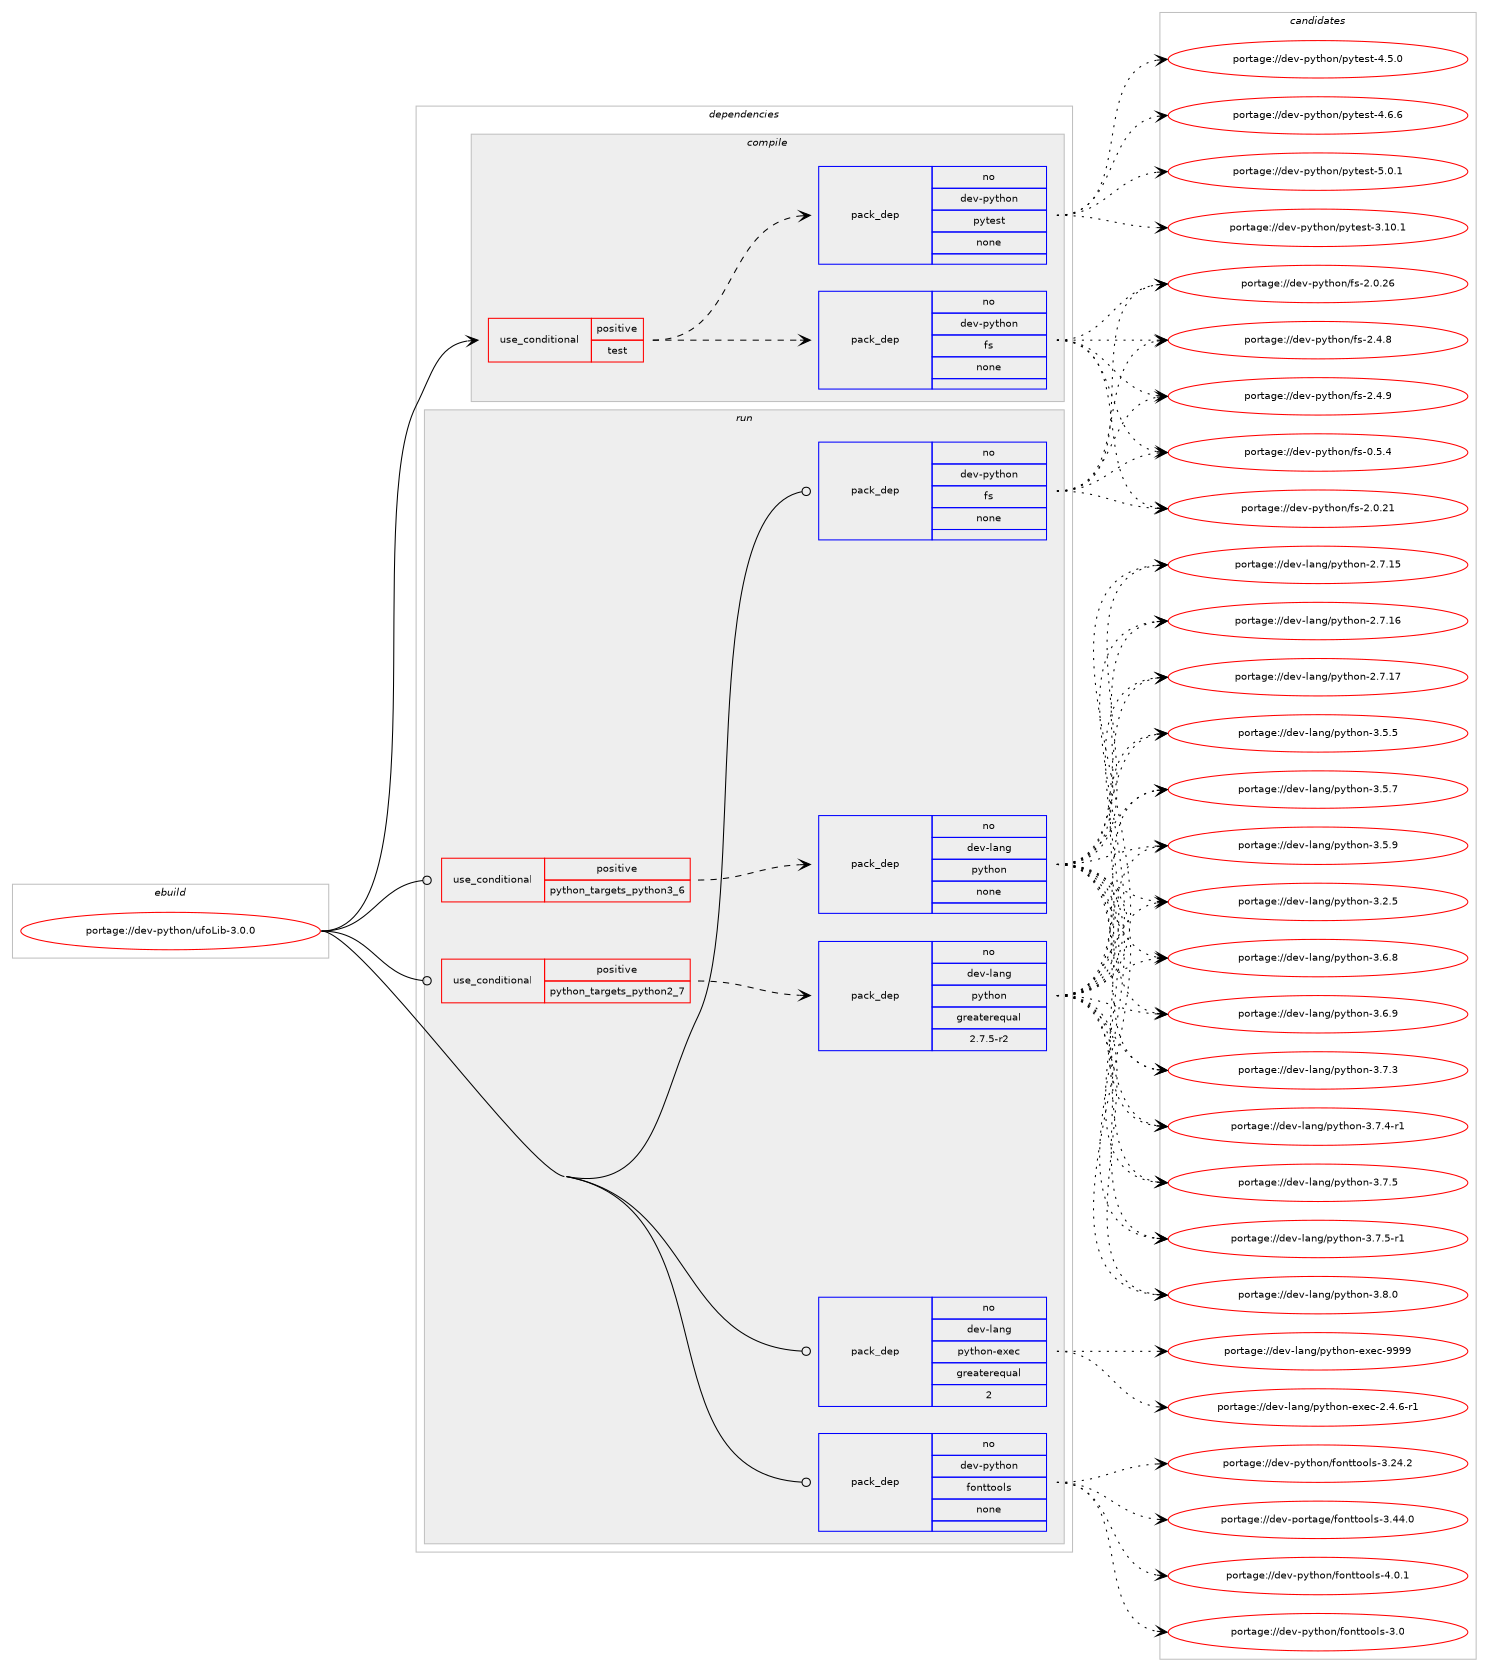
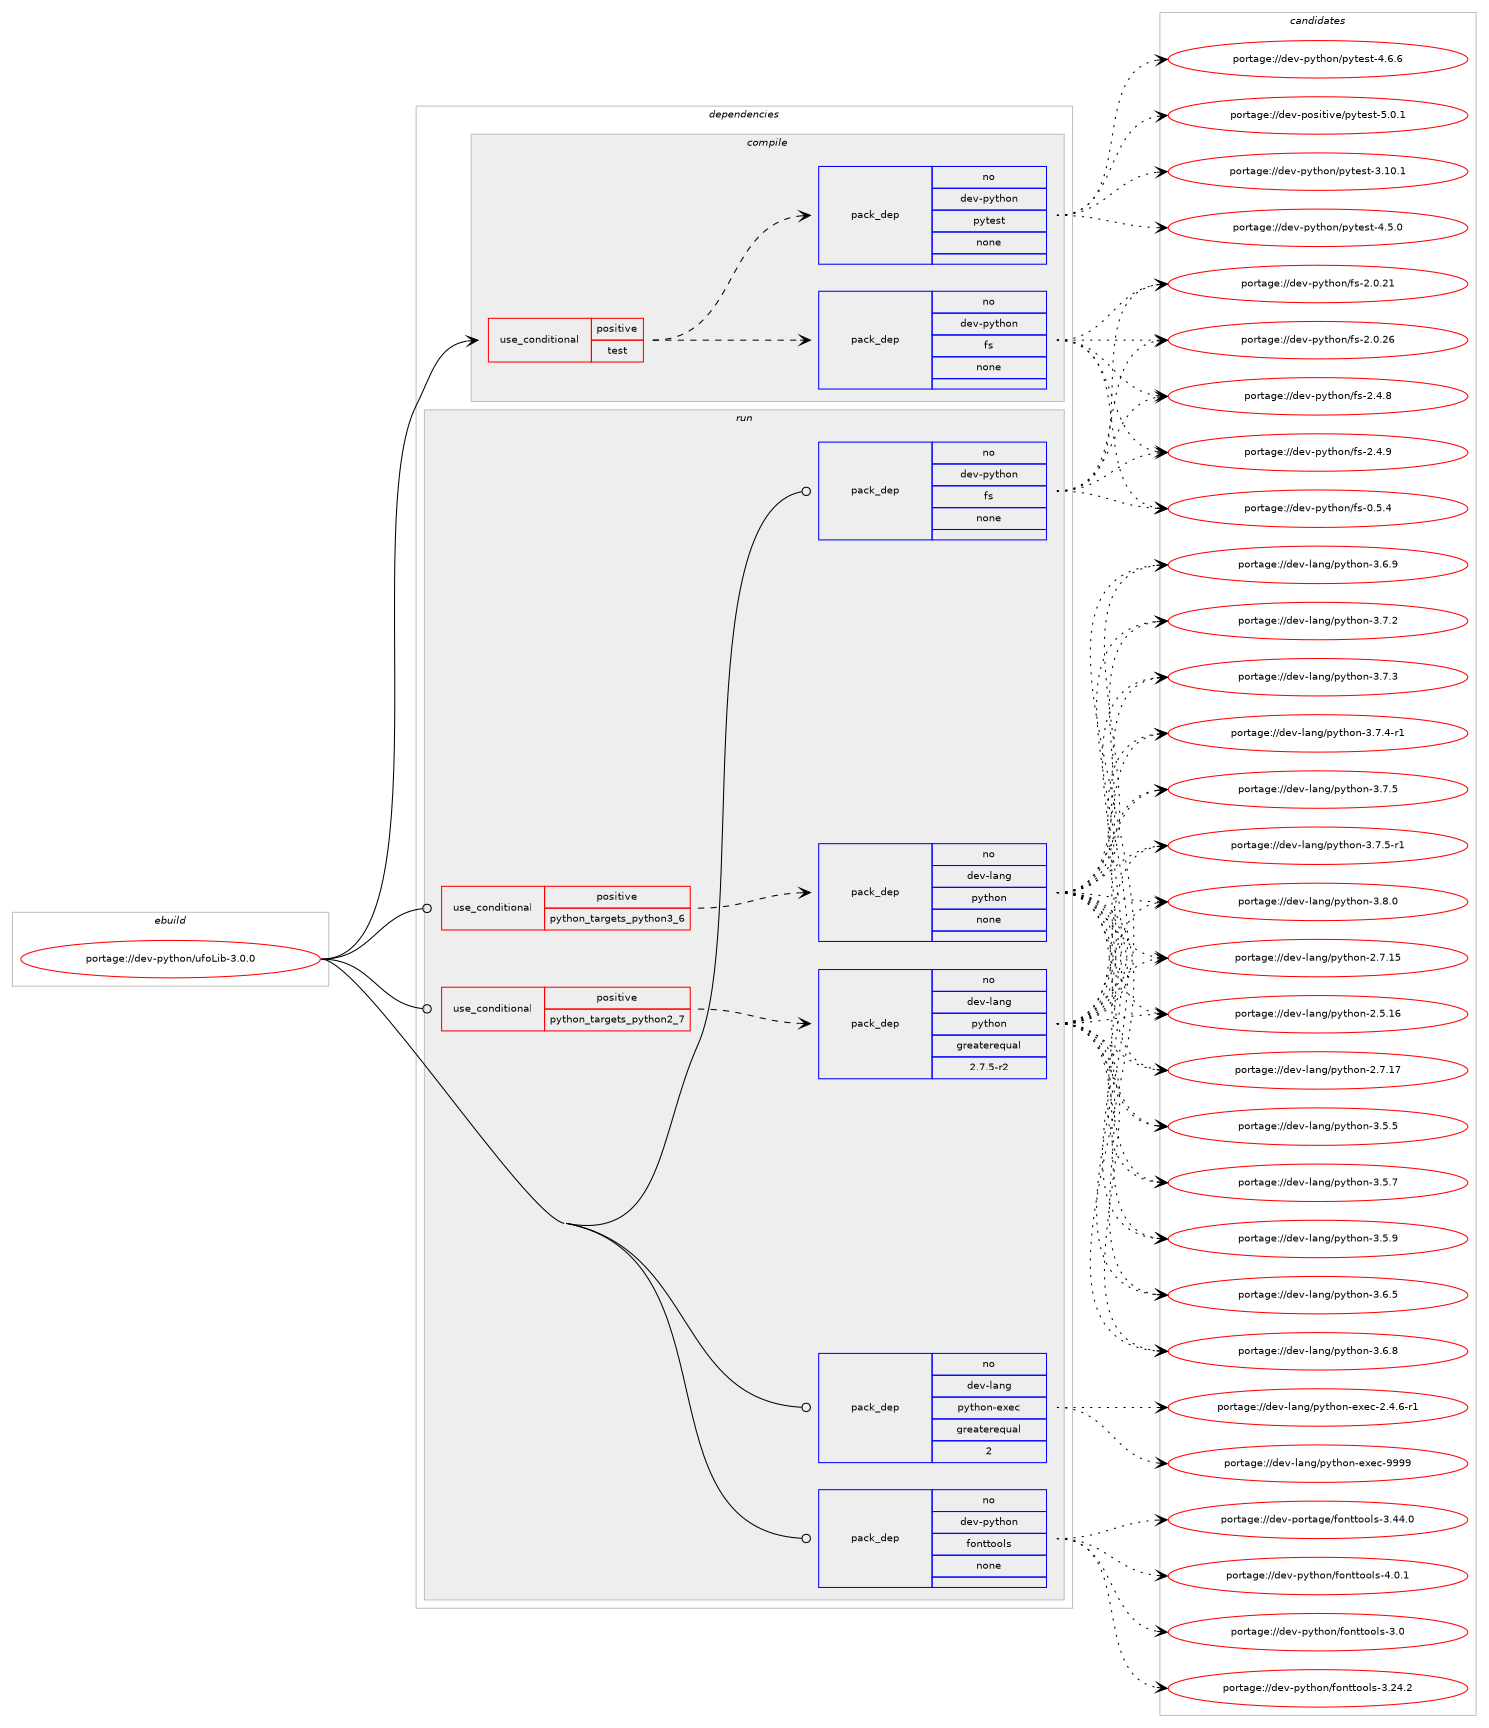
(1318, 172) -> (1318, 115)
none -> (1318, 621)
(1318, 621) -> (1318, 1014)
(1318, 902) -> (1318, 1295)
